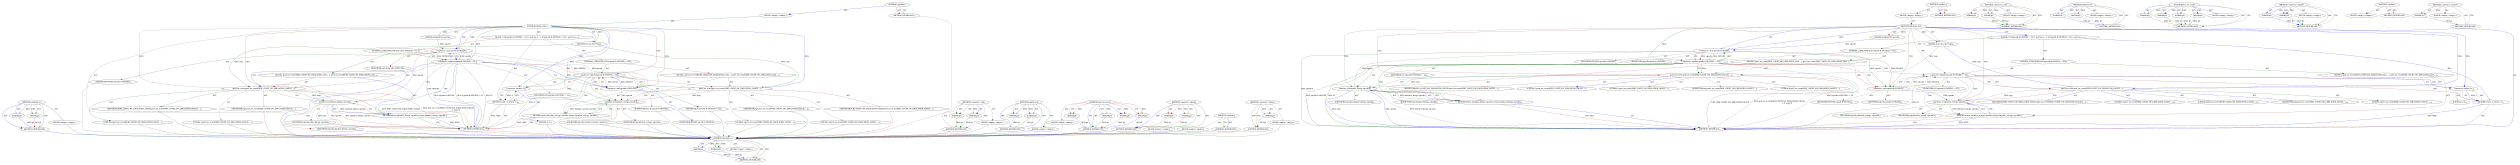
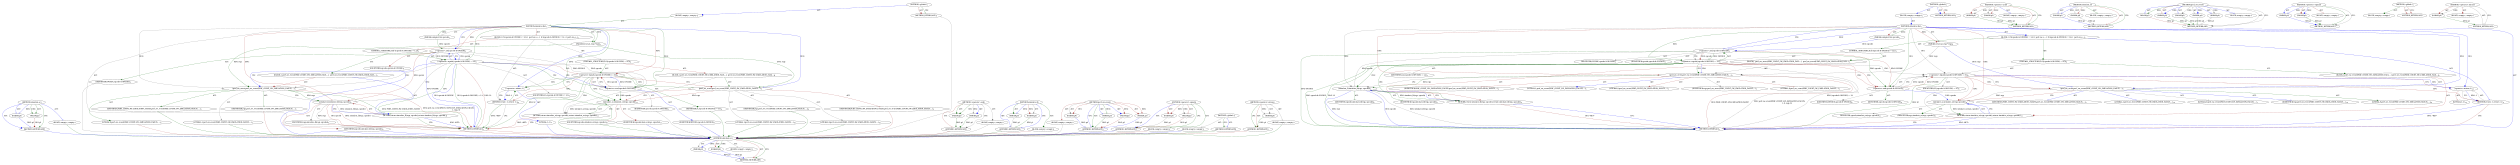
none -> (2215, 16)
